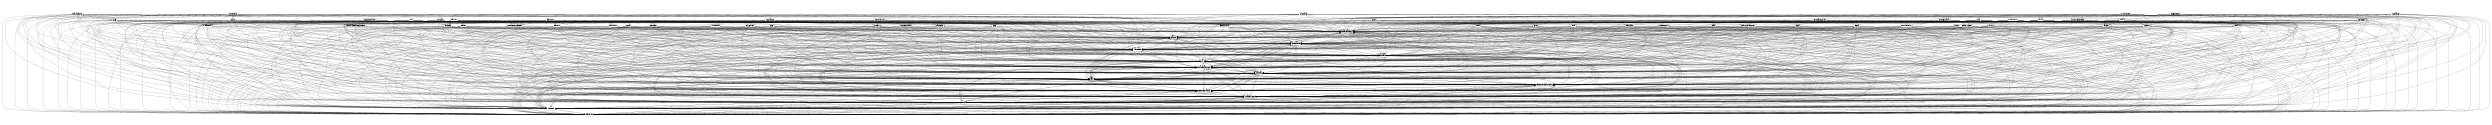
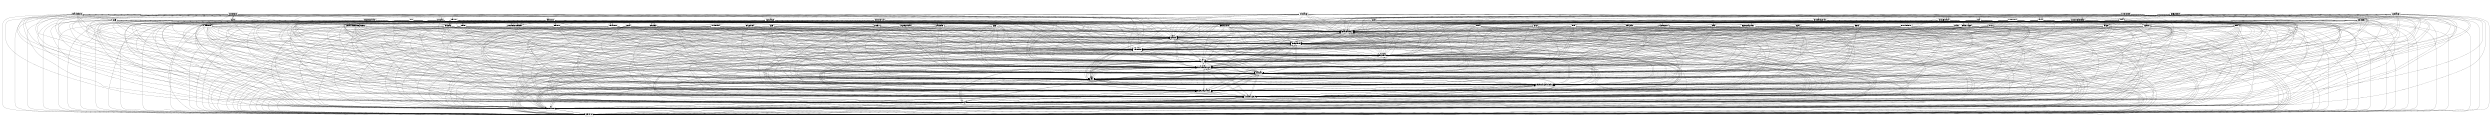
(613, 26) -> (613, 26)
(1748, 26) -> (1748, 26)
(551, 109) -> (551, 109)
